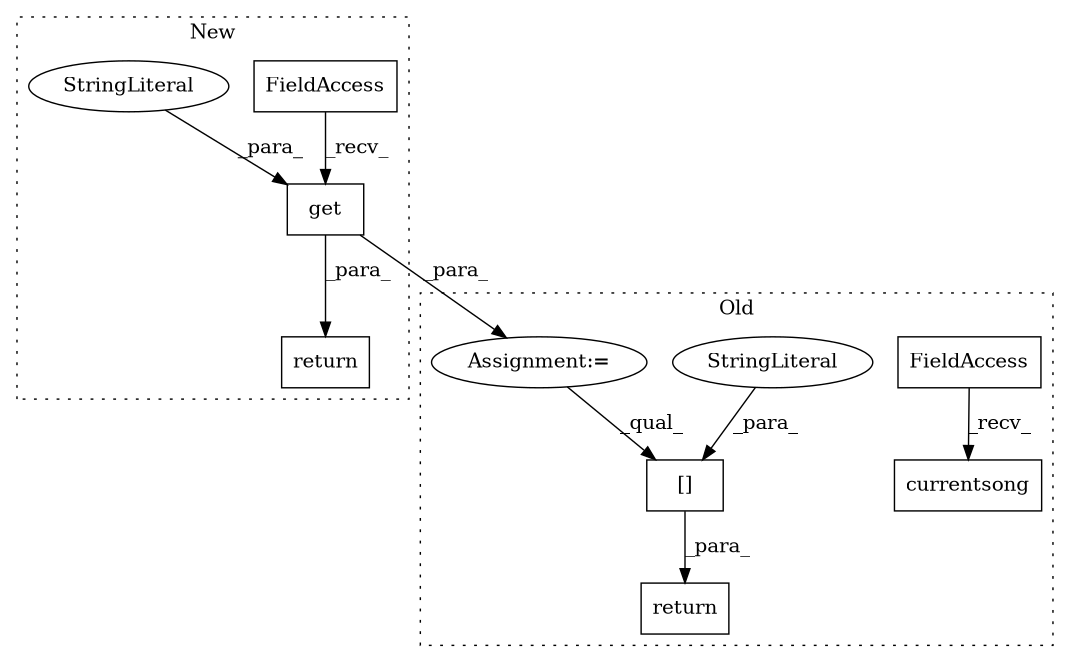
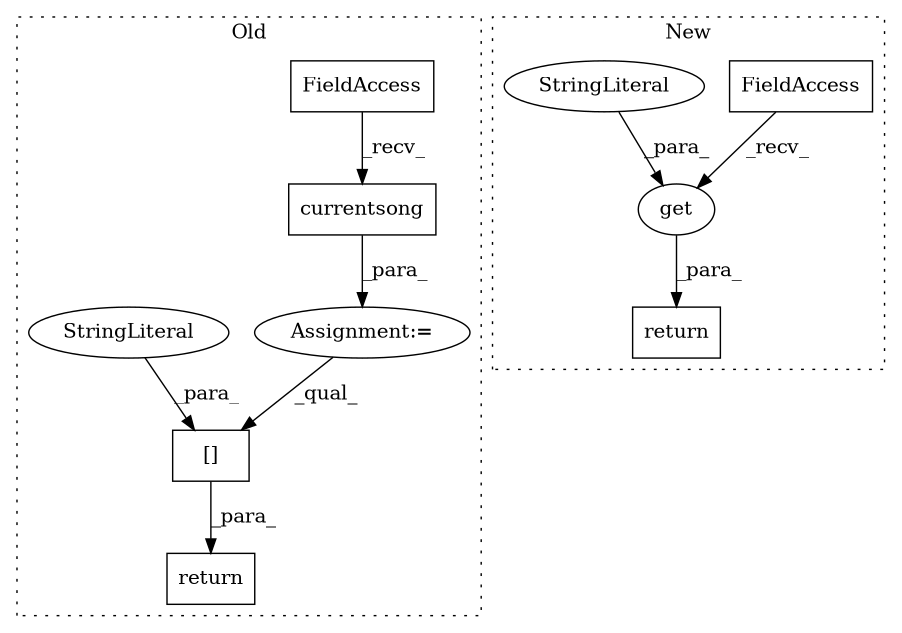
(326, 209) -> (677, 209)
(427, 282) -> (362, 264)
